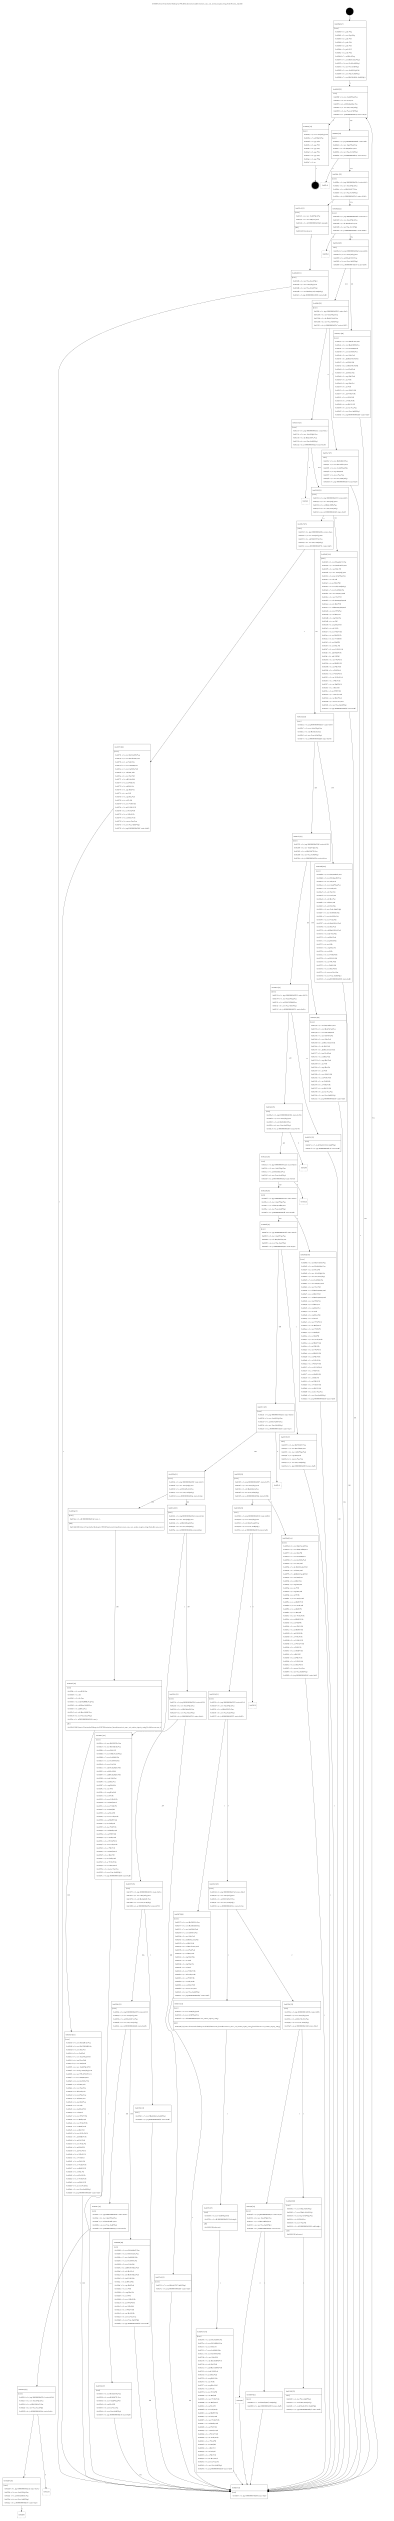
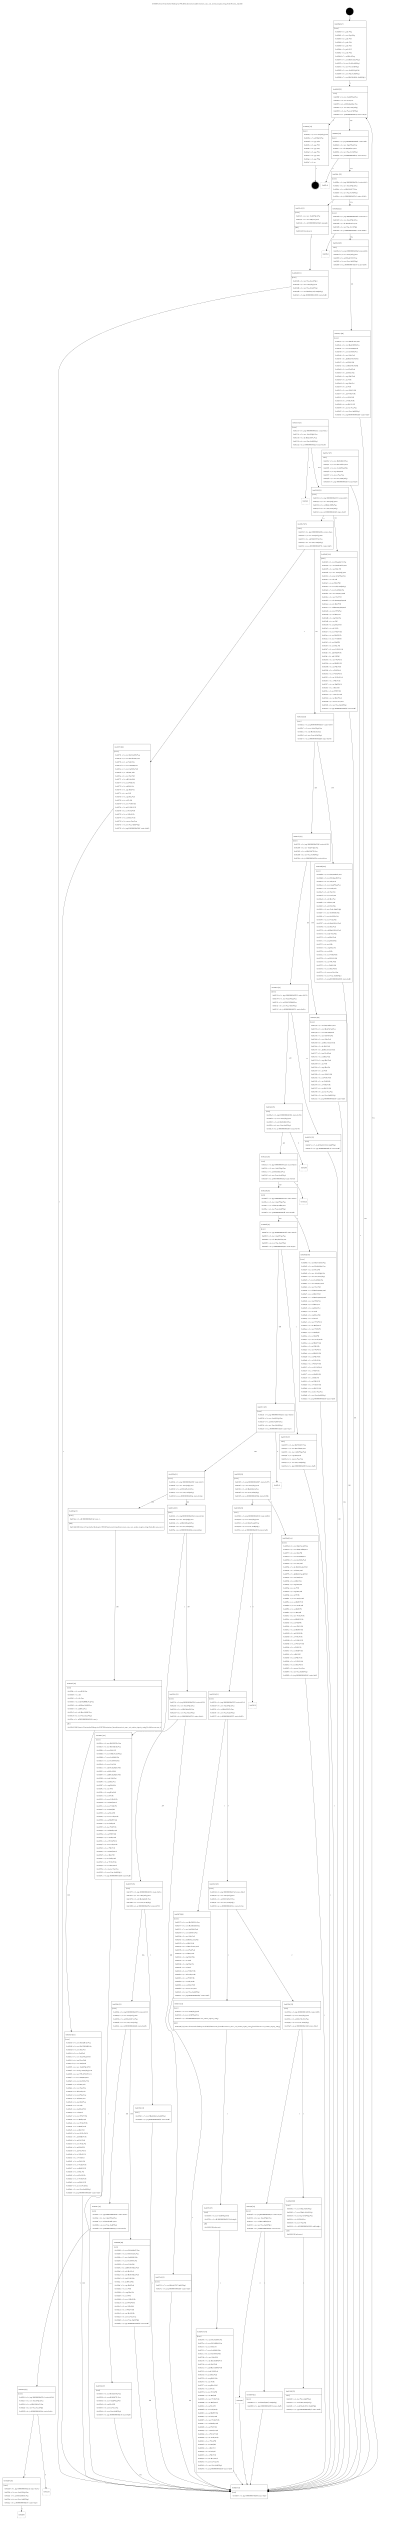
(330, 314) -> none
